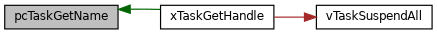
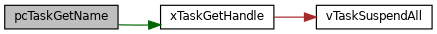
(145, 9) -> (133, 25)
